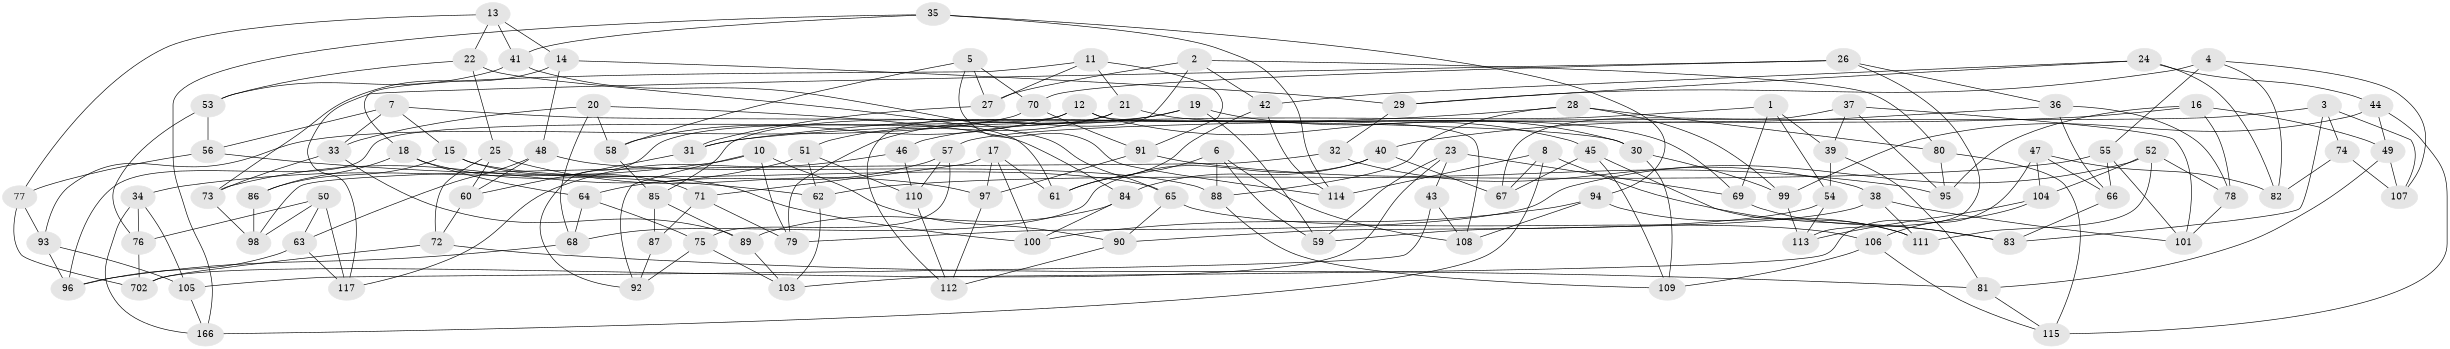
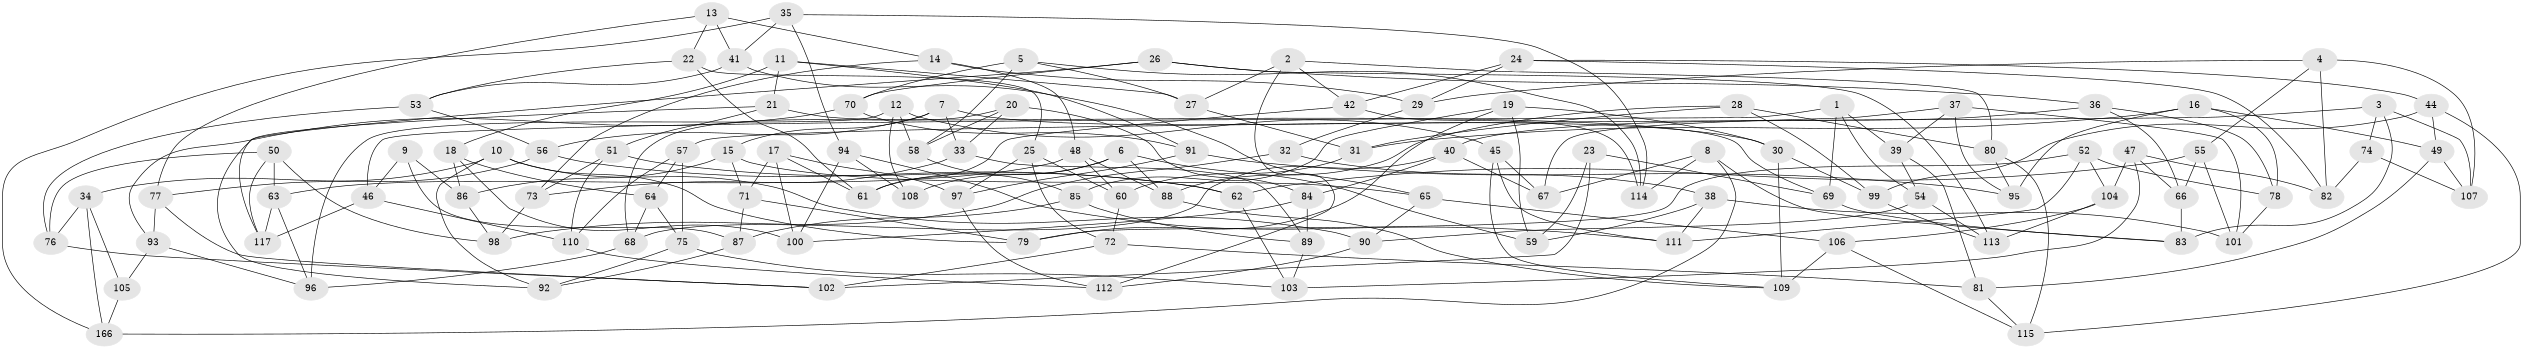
none -> (405, 151)
(1432, 197) -> none
(139, 289) -> (827, 289)
